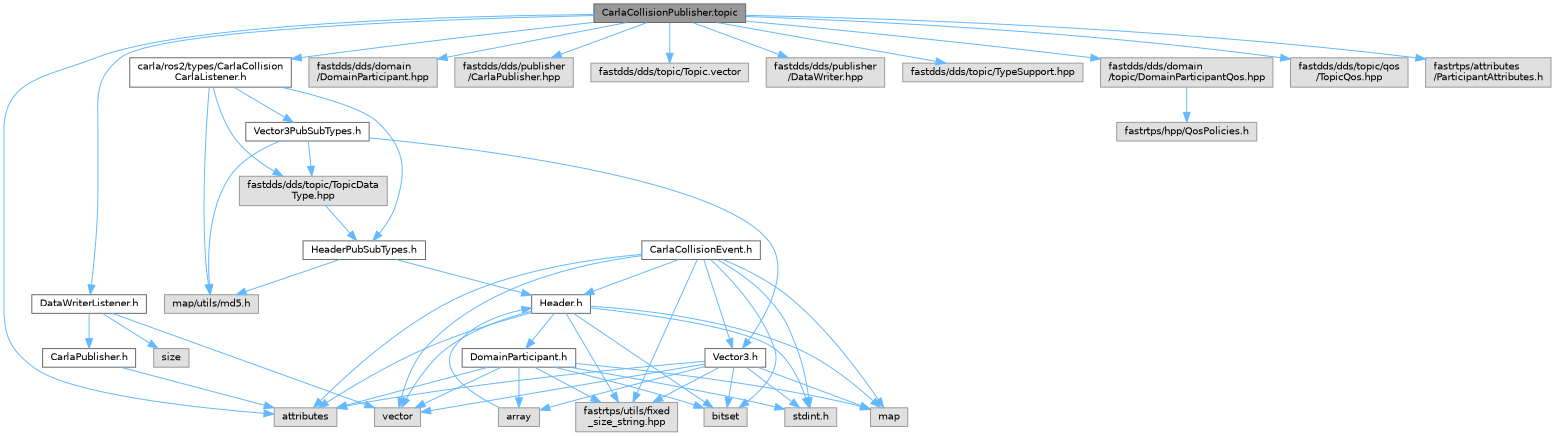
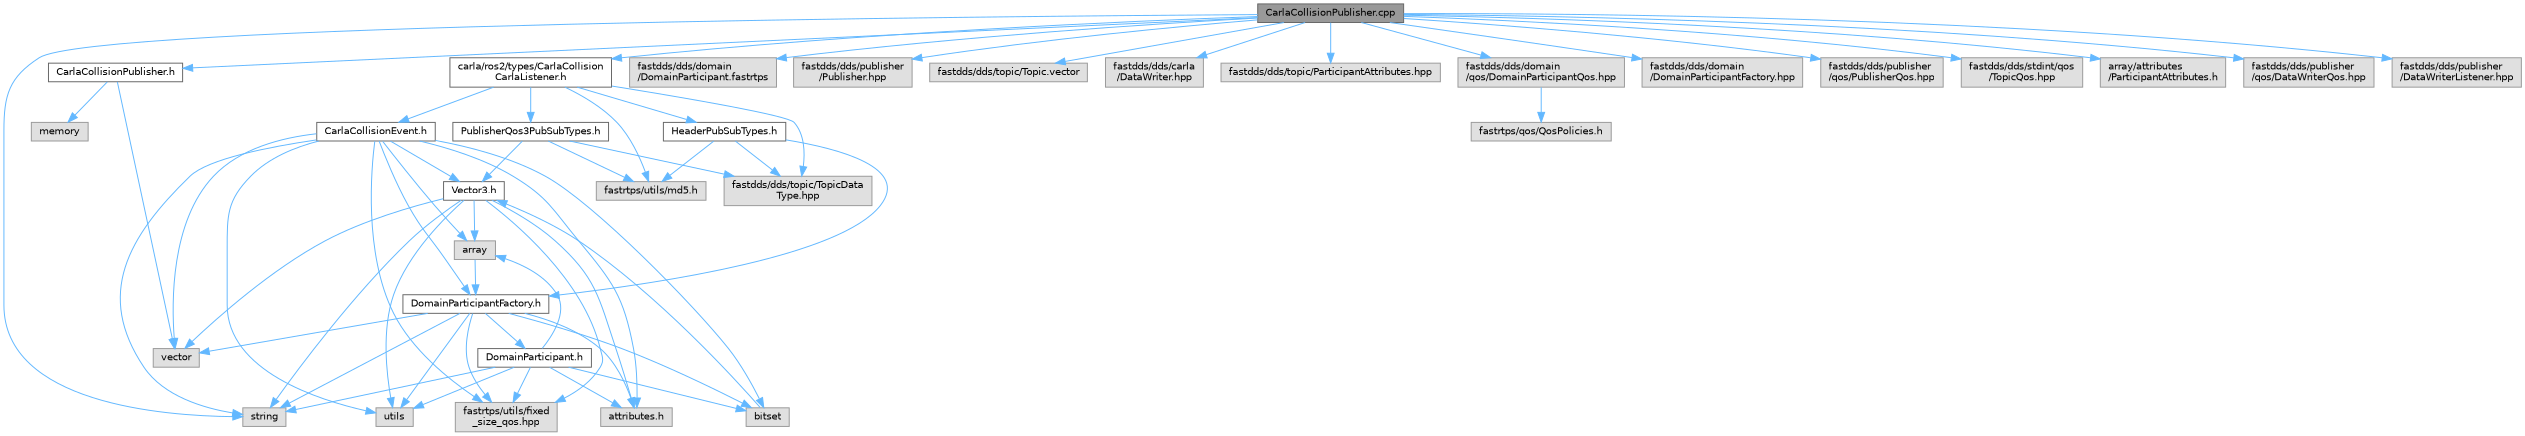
(670, 13) -> (1331, 13)
(373, 72) -> (703, 72)
(514, 72) -> (853, 72)
(825, 72) -> (1154, 72)
(993, 72) -> (1331, 72)
(1187, 72) -> (1541, 72)
(1349, 72) -> (2022, 72)
(1488, 72) -> (2163, 72)
none -> (1722, 72)
none -> (1882, 72)
none -> (2309, 72)
none -> (2457, 72)
none -> (451, 103)
(307, 132) -> (531, 132)
(1187, 132) -> (1541, 132)
none -> (420, 188)
(338, 219) -> (754, 156)
(89, 304) -> (116, 72)
(212, 304) -> (651, 191)
(561, 304) -> (476, 304)
(89, 358) -> none
(171, 358) -> (60, 132)
(474, 380) -> none
(730, 388) -> (644, 292)
(306, 417) -> (264, 417)
(627, 417) -> (506, 417)
(811, 417) -> (636, 417)
(889, 417) -> (395, 417)
